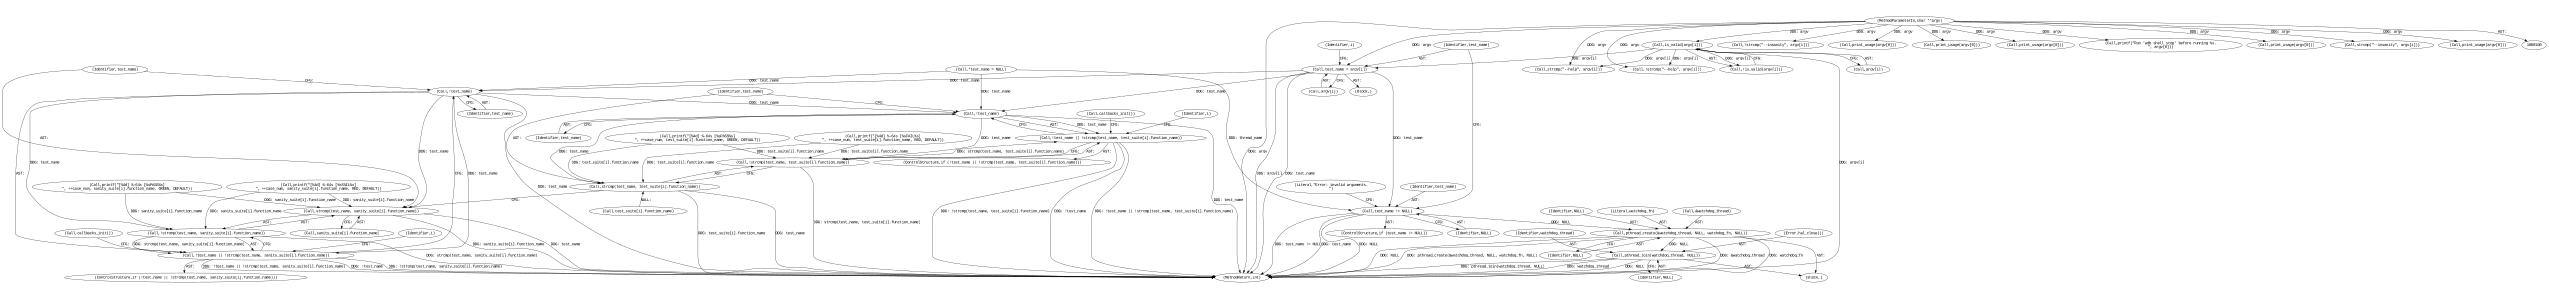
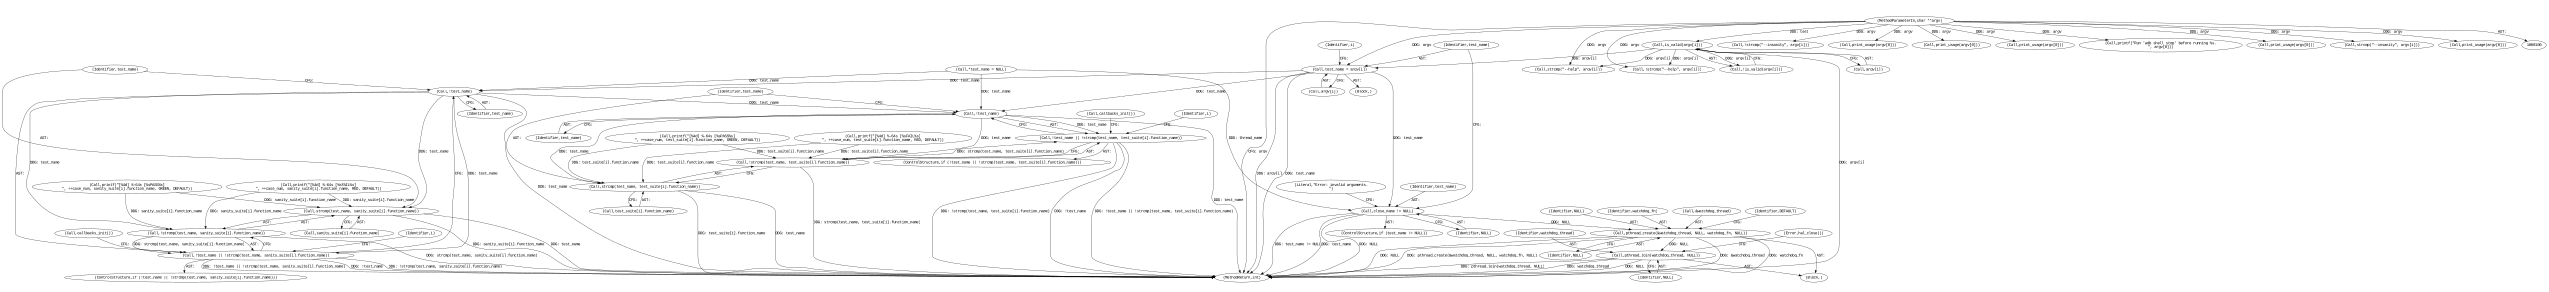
(1799, 32) -> (1799, 32)
(1258, 151) -> (1258, 151)
(504, 199) -> (629, 197)
(647, 200) -> (647, 200)
(1387, 211) -> (1387, 211)
(1633, 211) -> (1633, 211)
none -> (1775, 211)
(1744, 244) -> (1744, 244)
